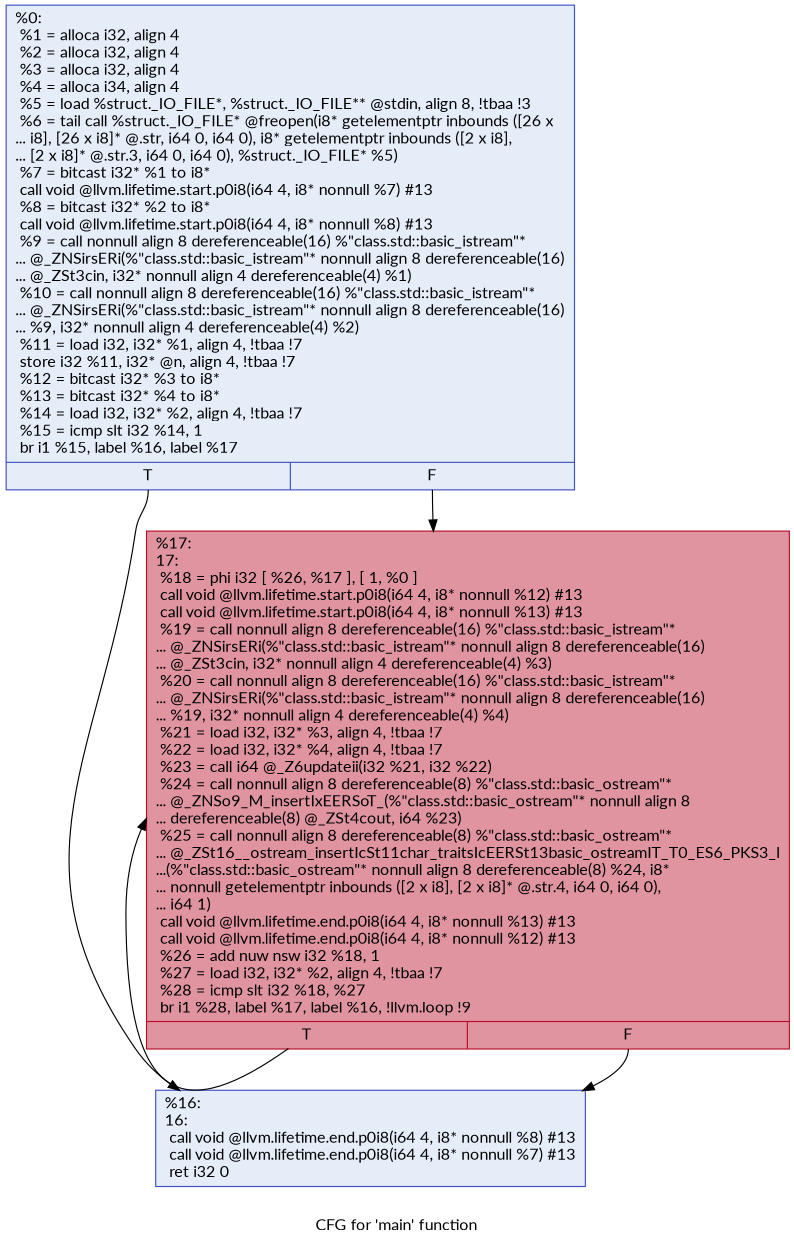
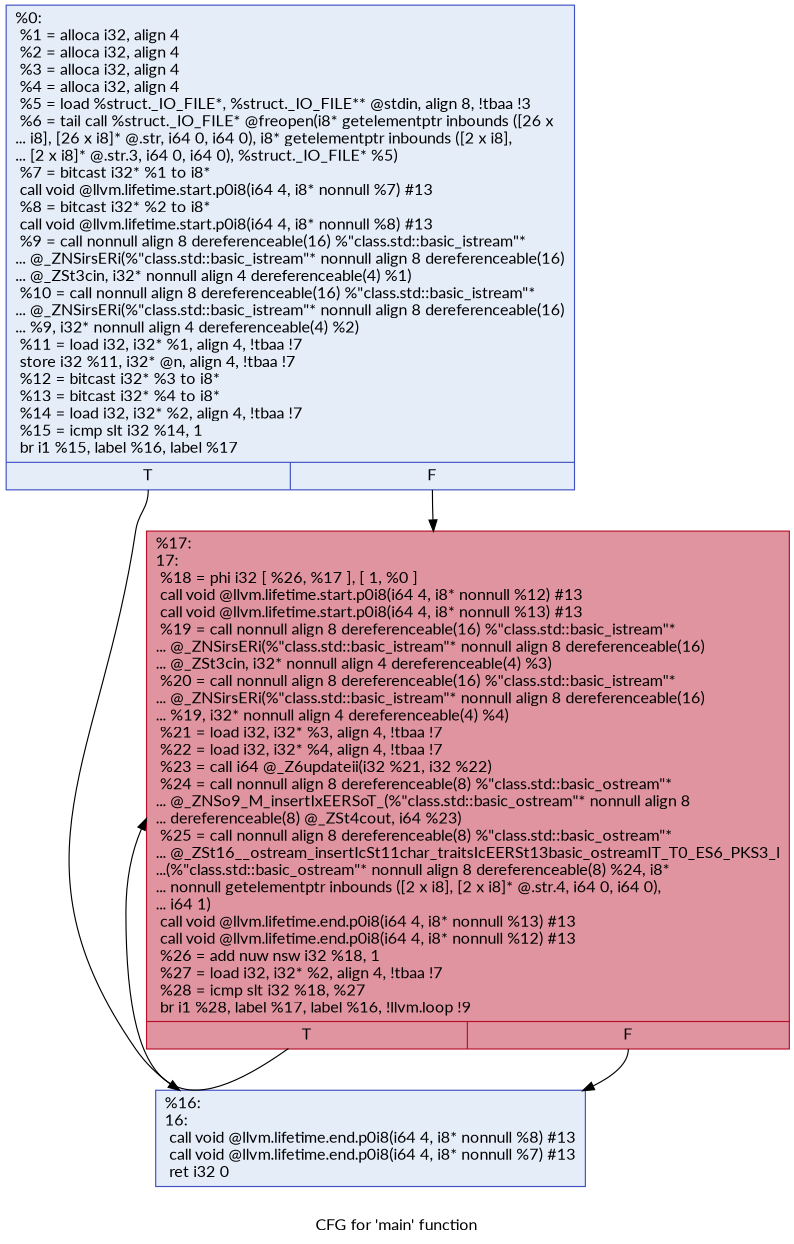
(98, 87) -> (98, 87)
